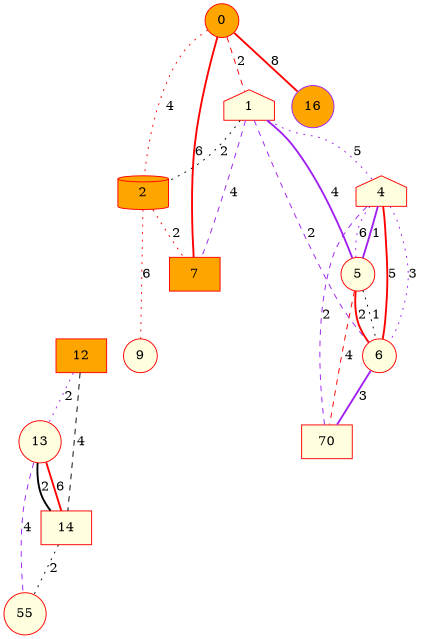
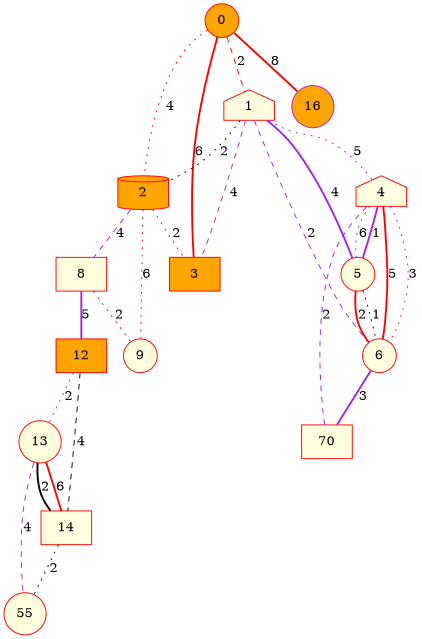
none -> (81, 274)
(195, 274) -> (195, 274)
(341, 358) -> none
